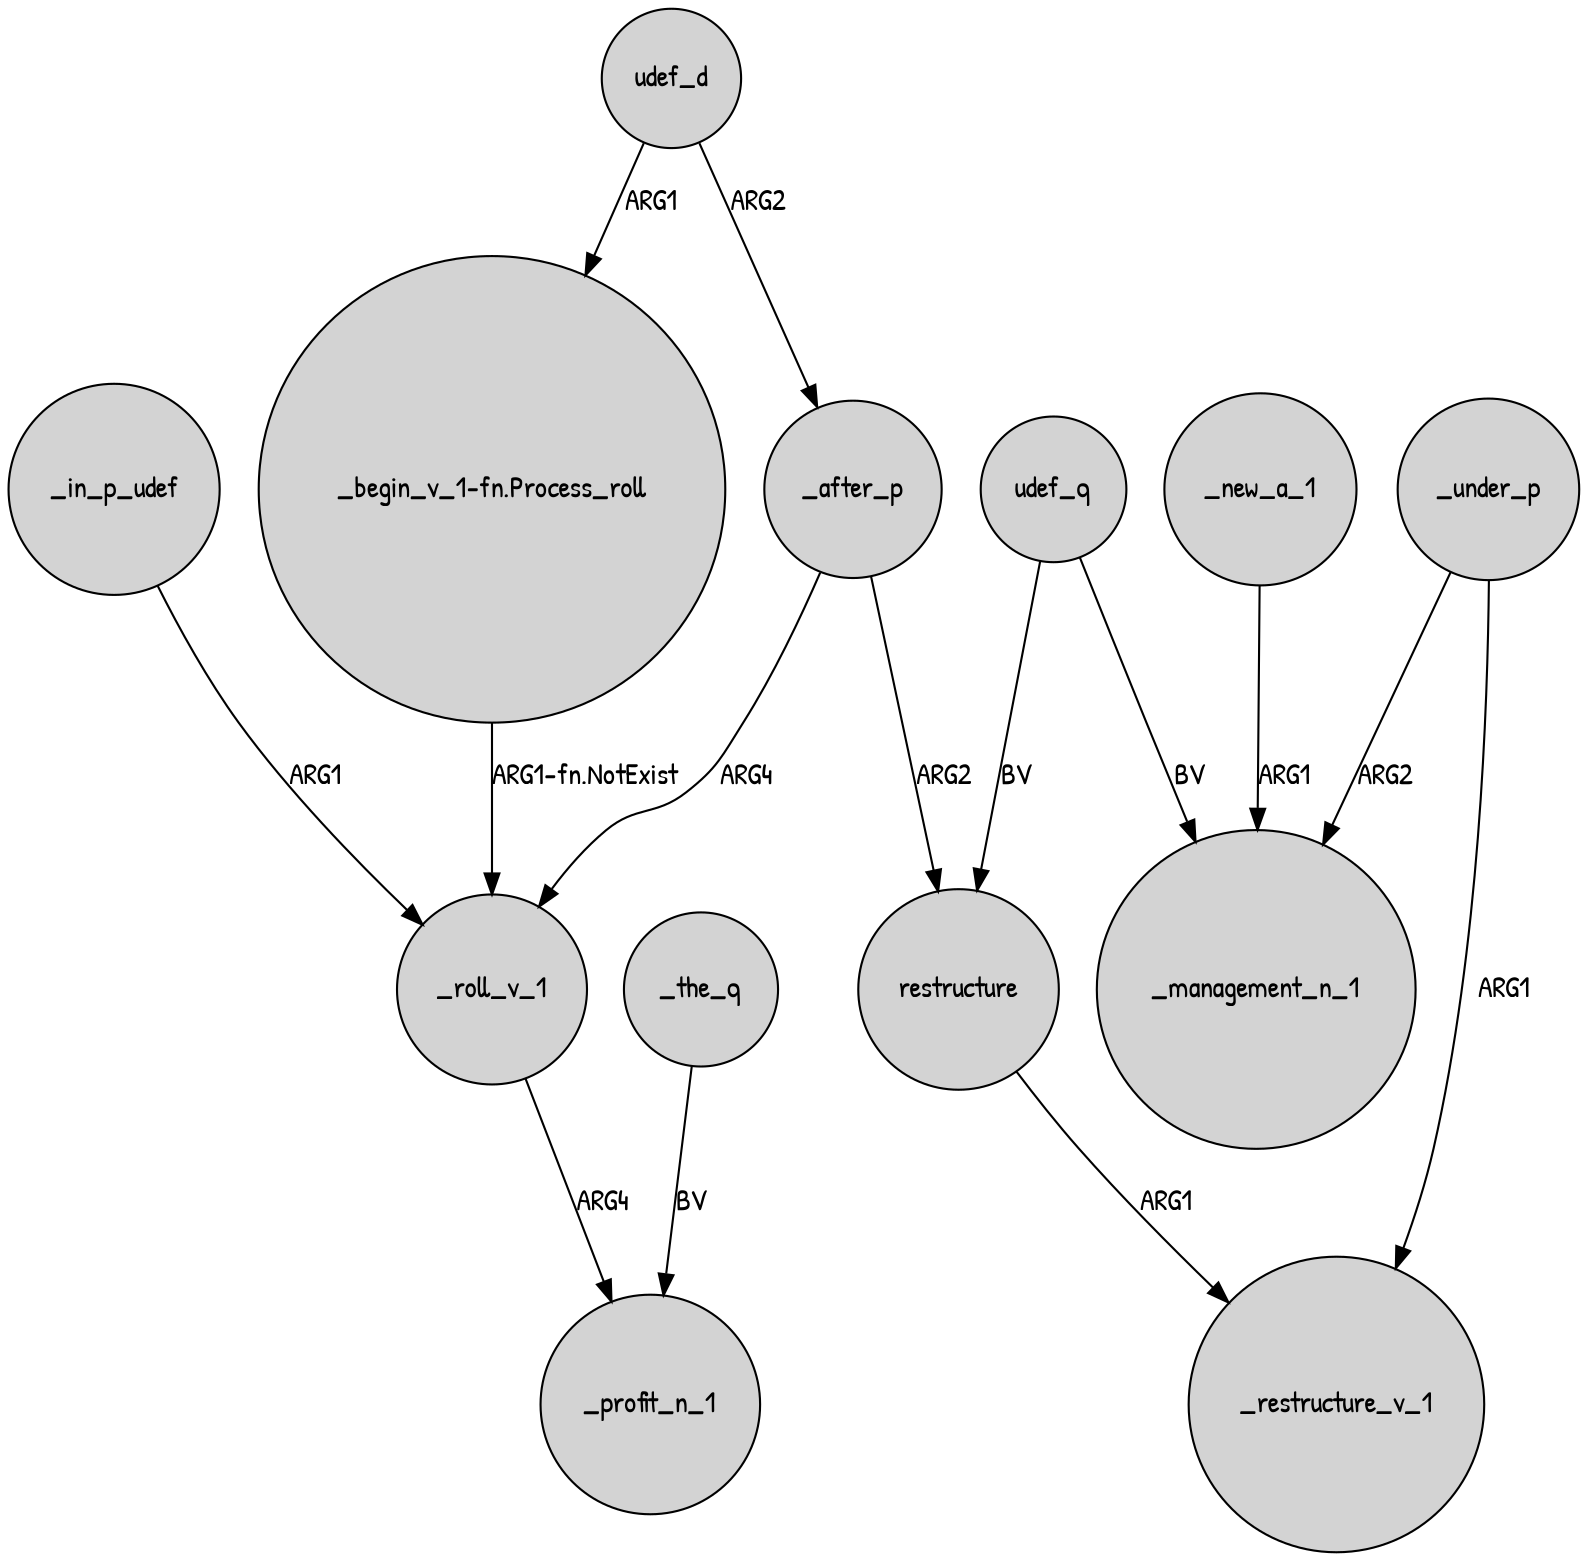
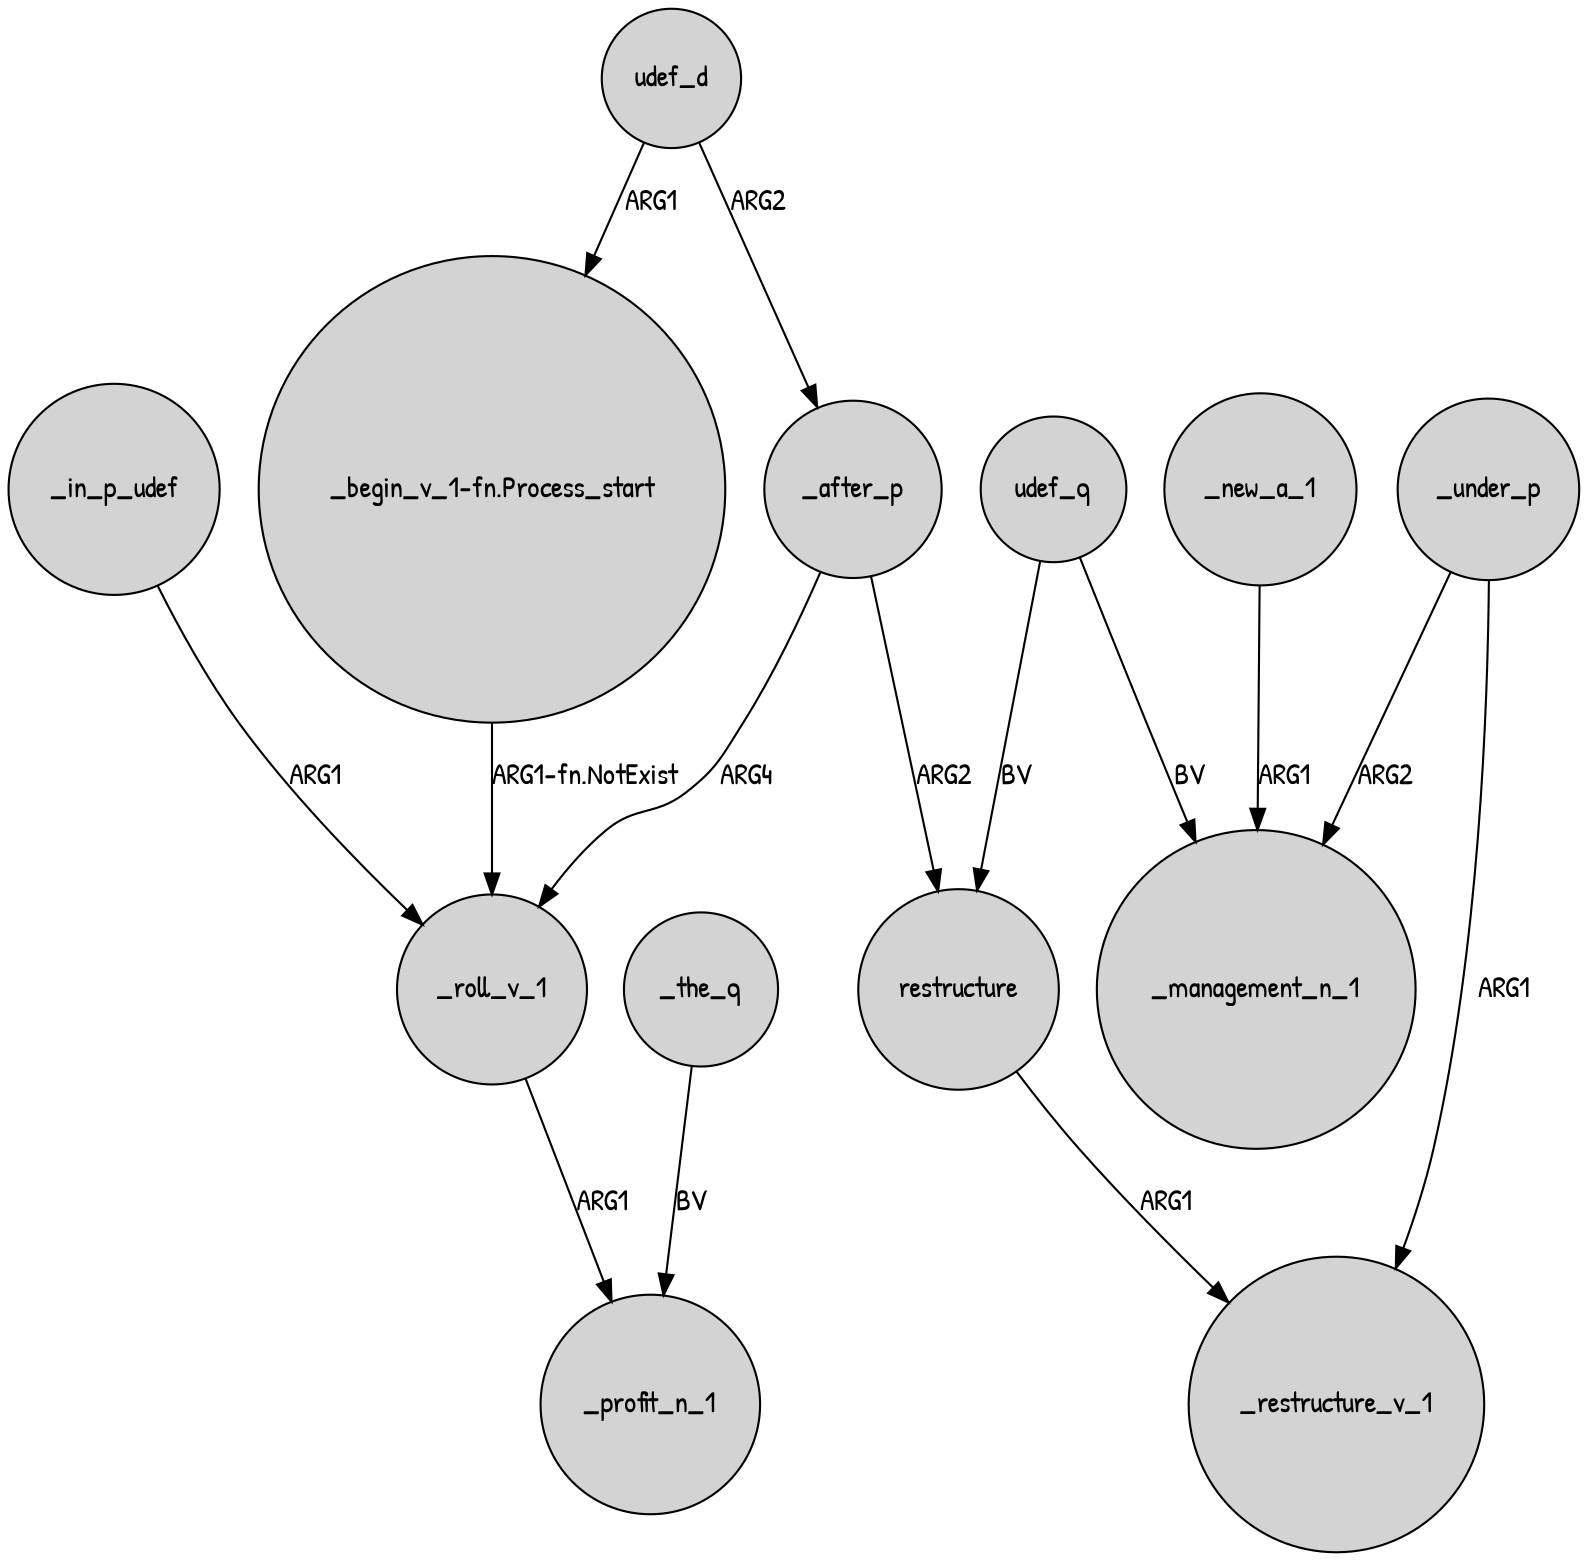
(492, 489) -> (492, 489)
(603, 1202) -> (603, 1202)
